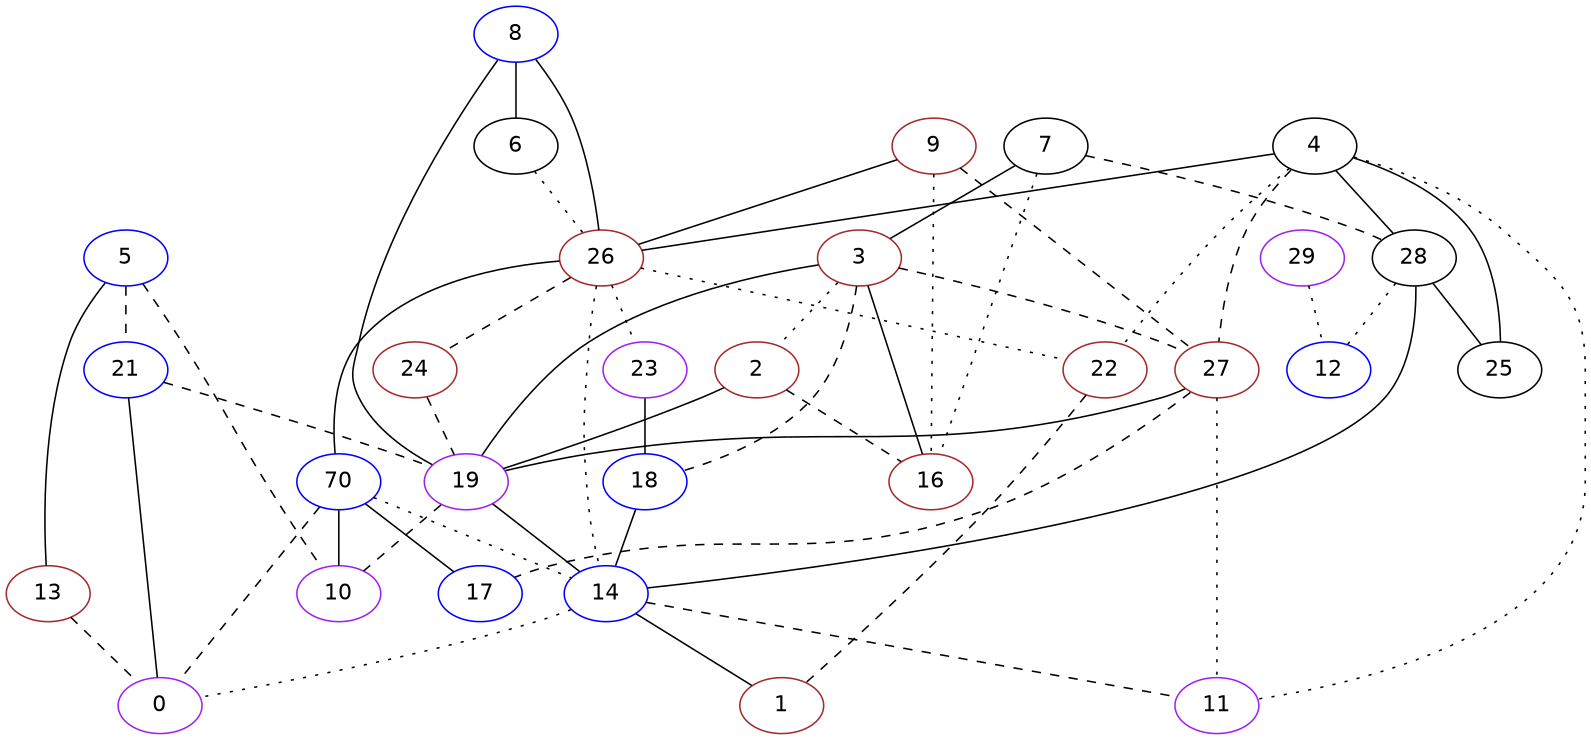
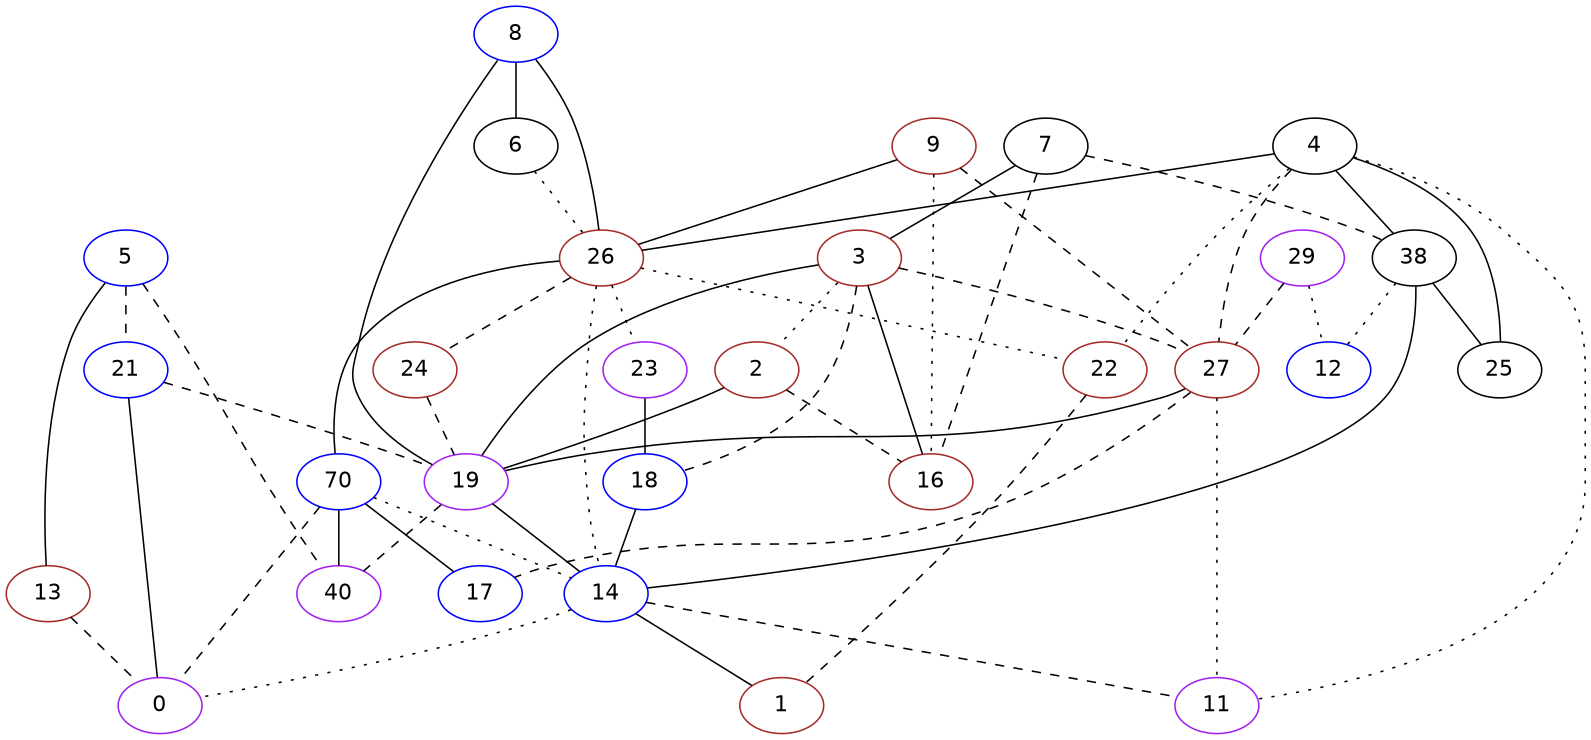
(1414, 258) -> (1414, 258)
(988, 314) -> (988, 314)
none -> (1260, 314)
(339, 594) -> (339, 594)
